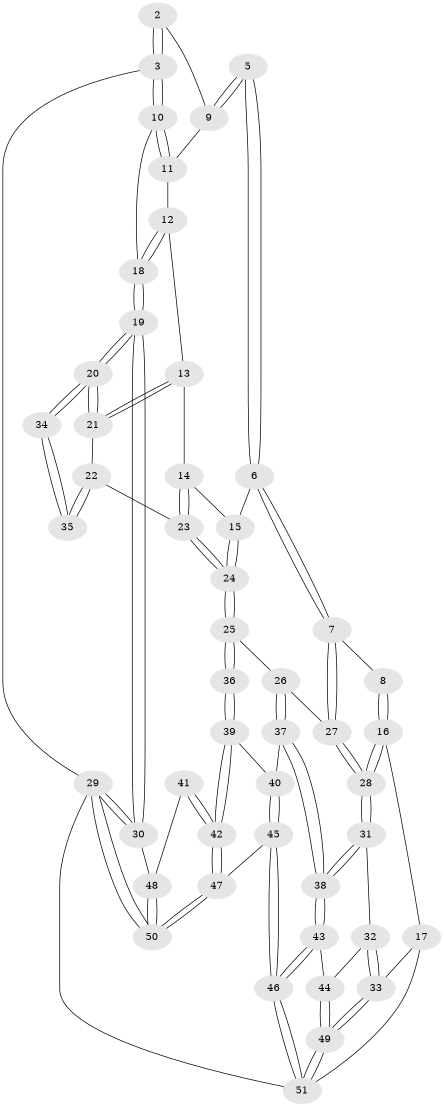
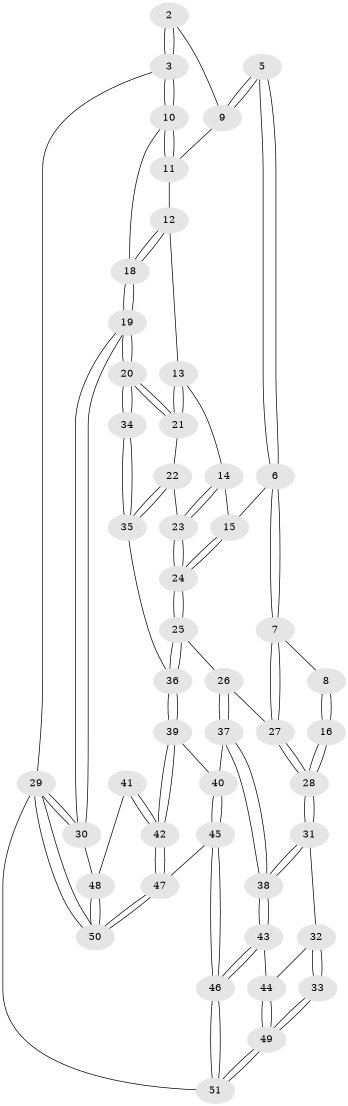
none -> (142, 607)
(422, 937) -> none
